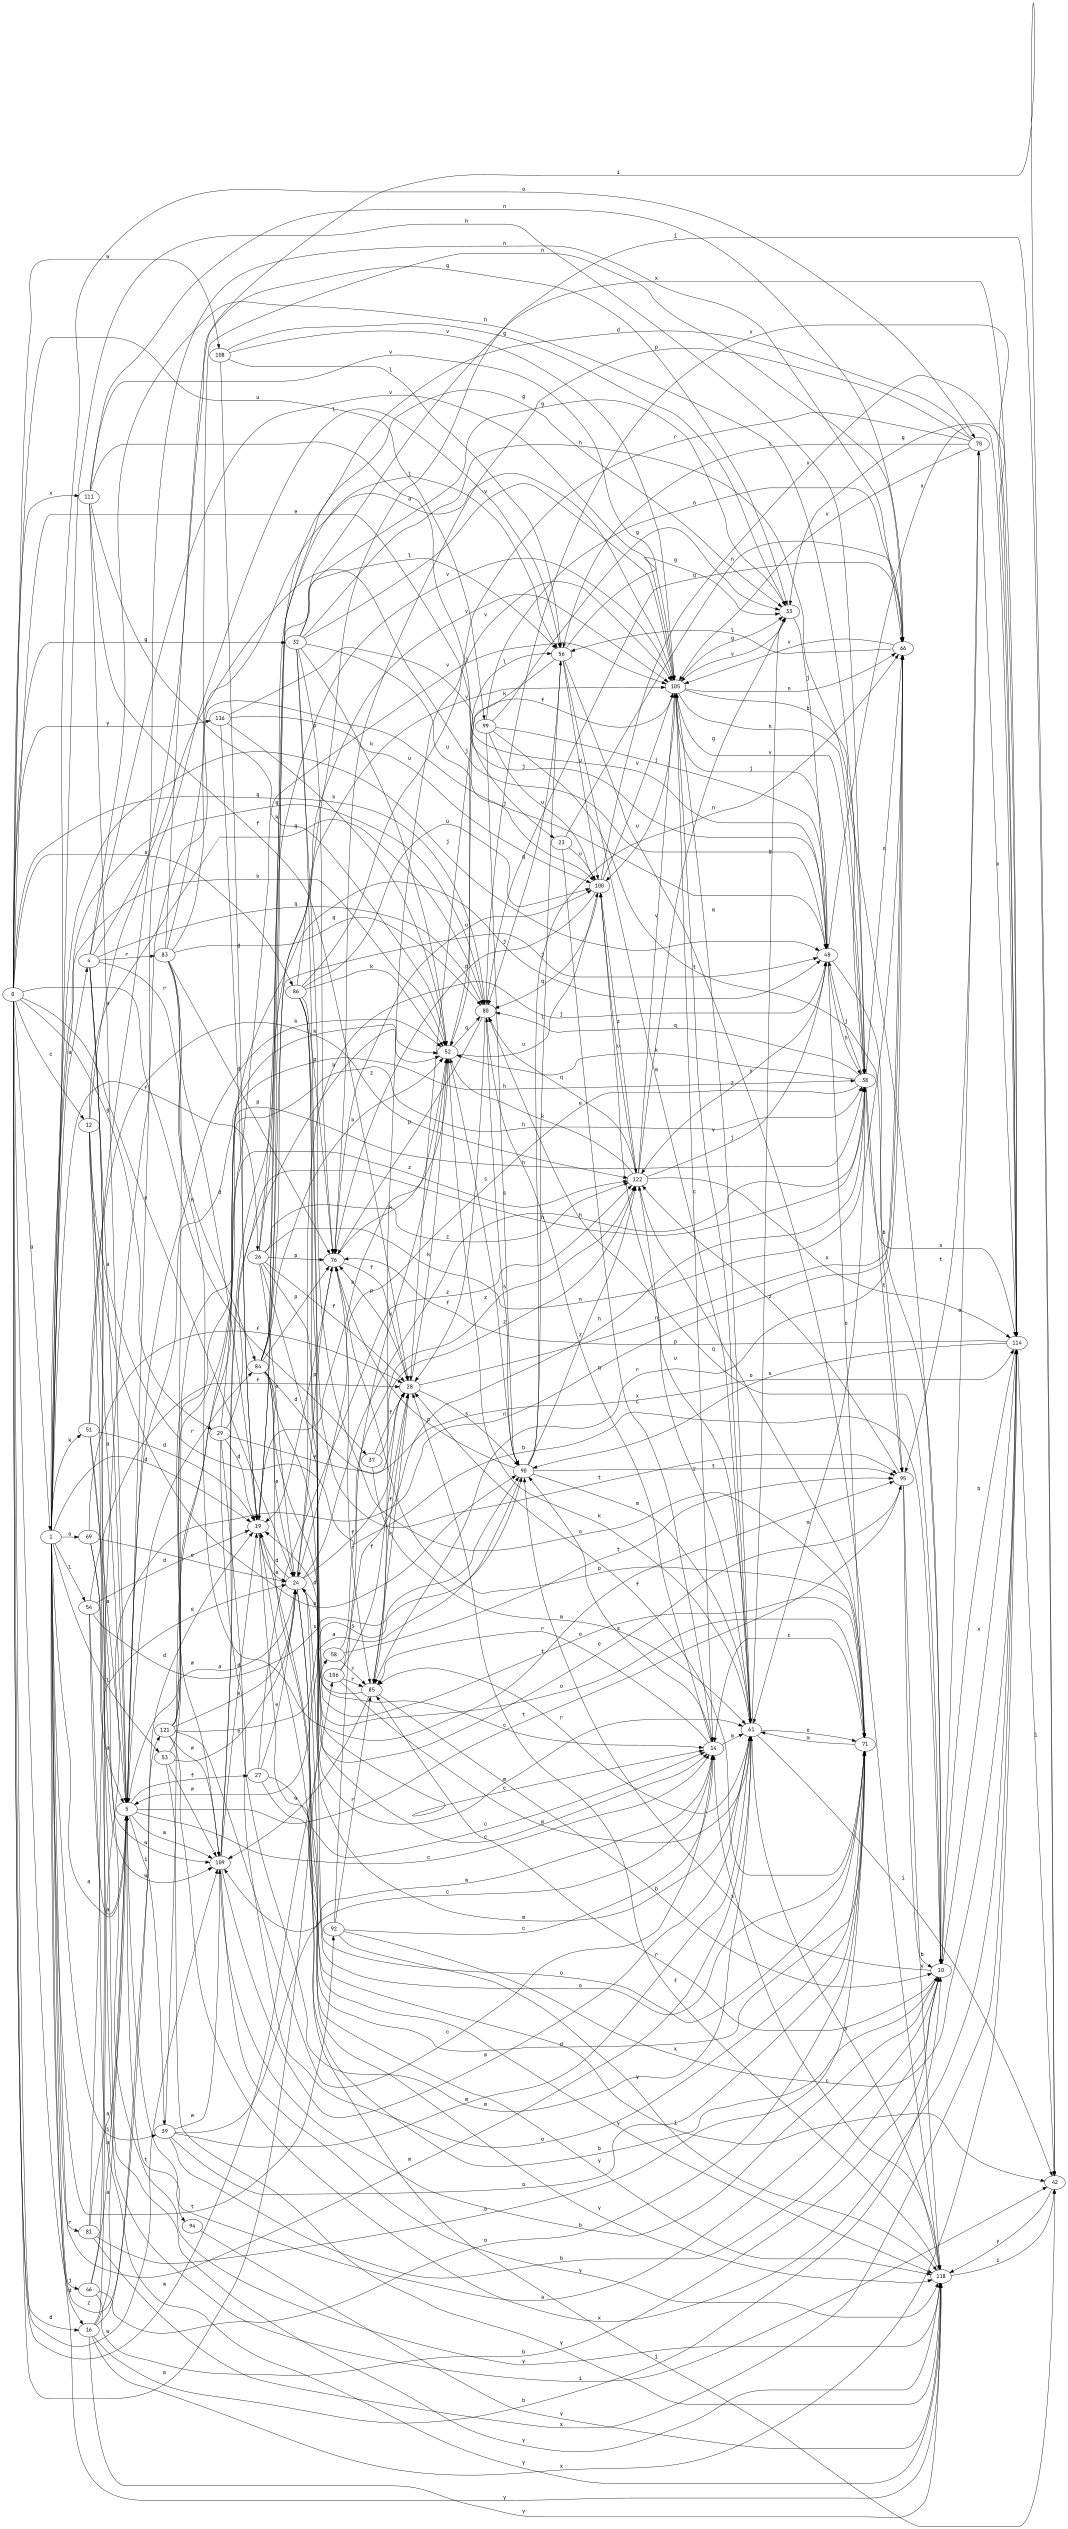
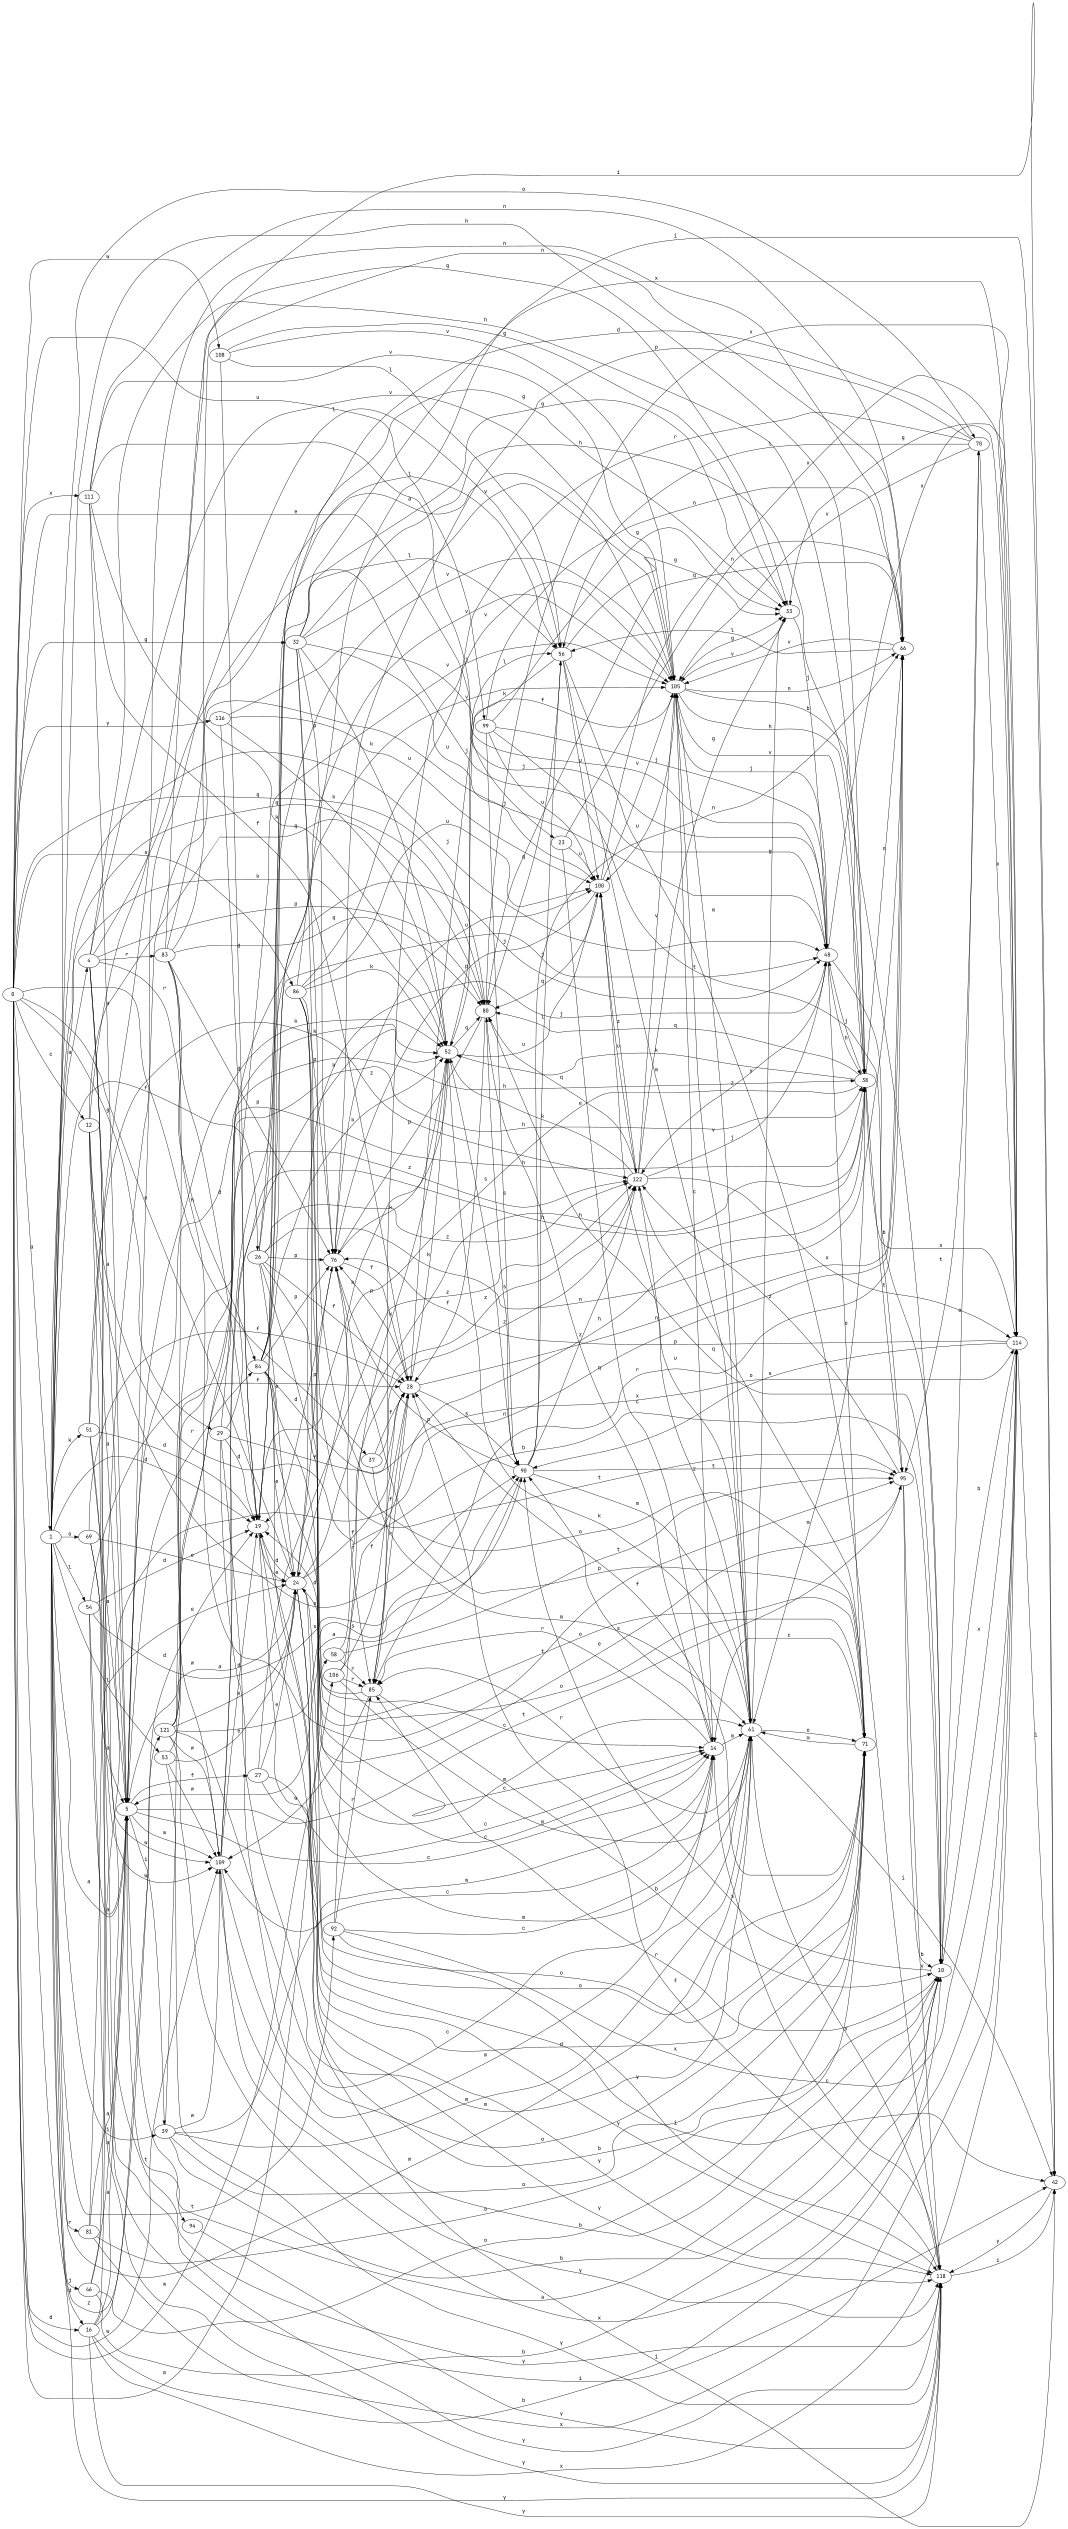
(296, 904) -> (296, 904)
